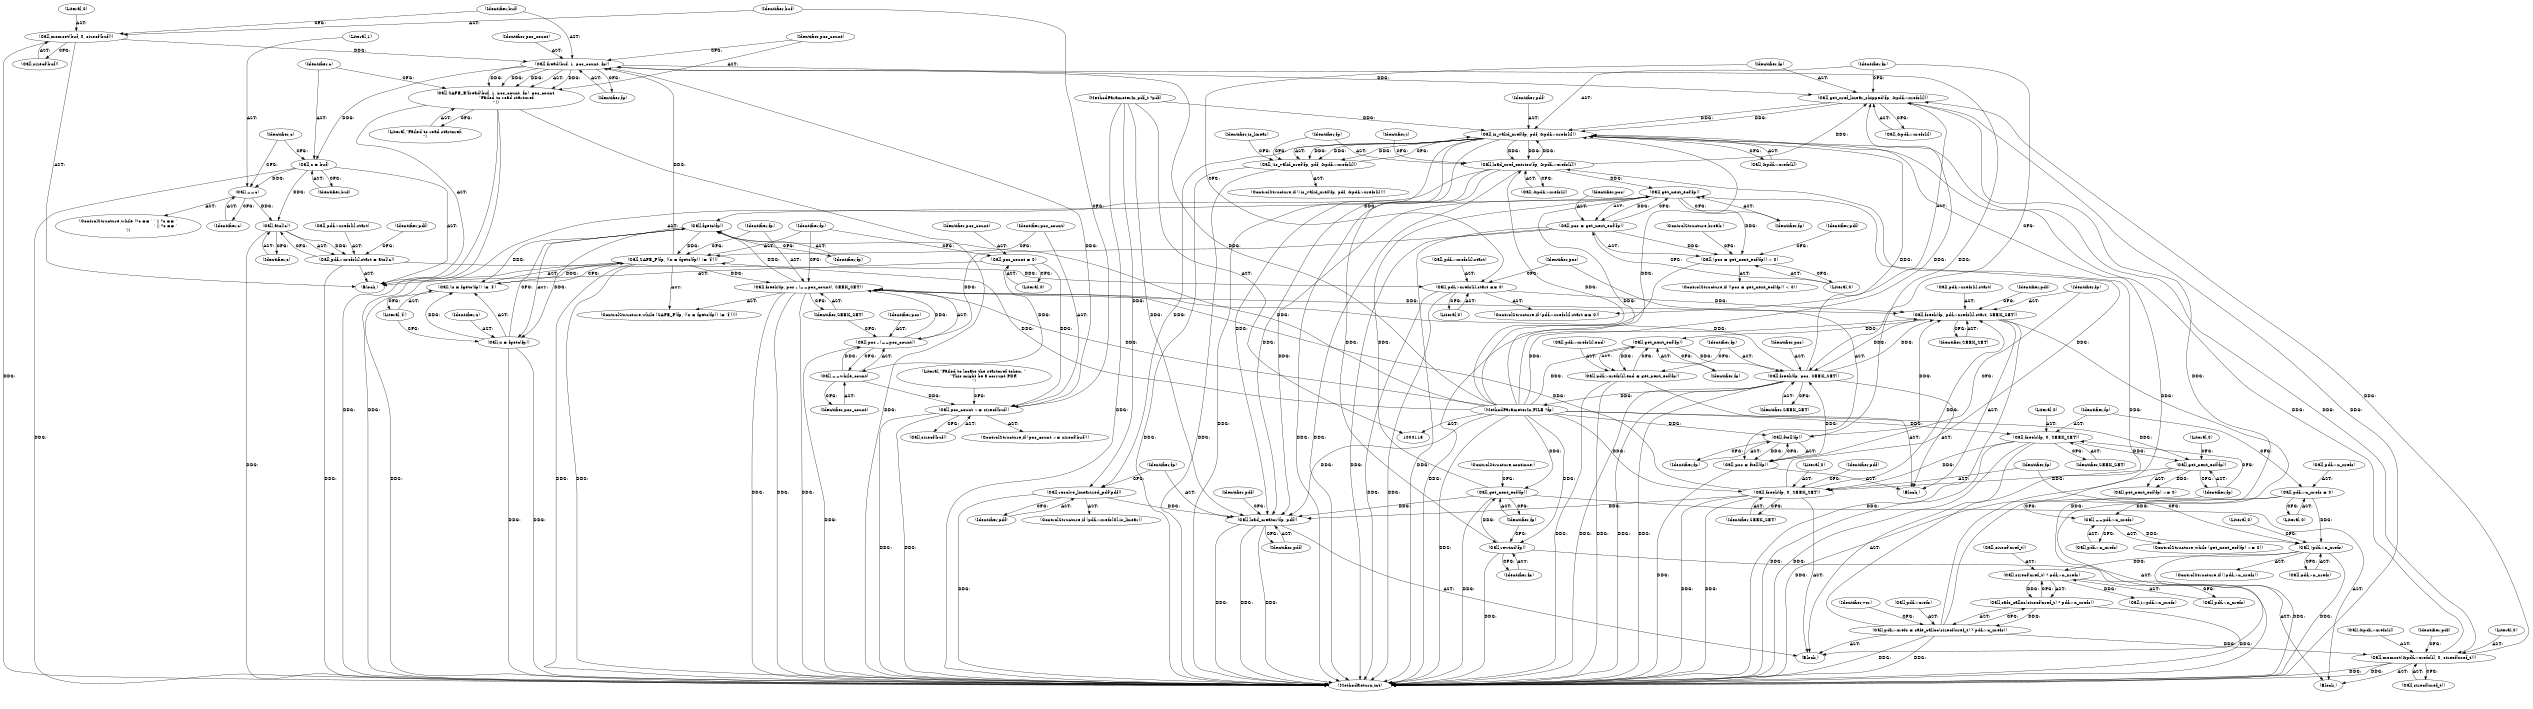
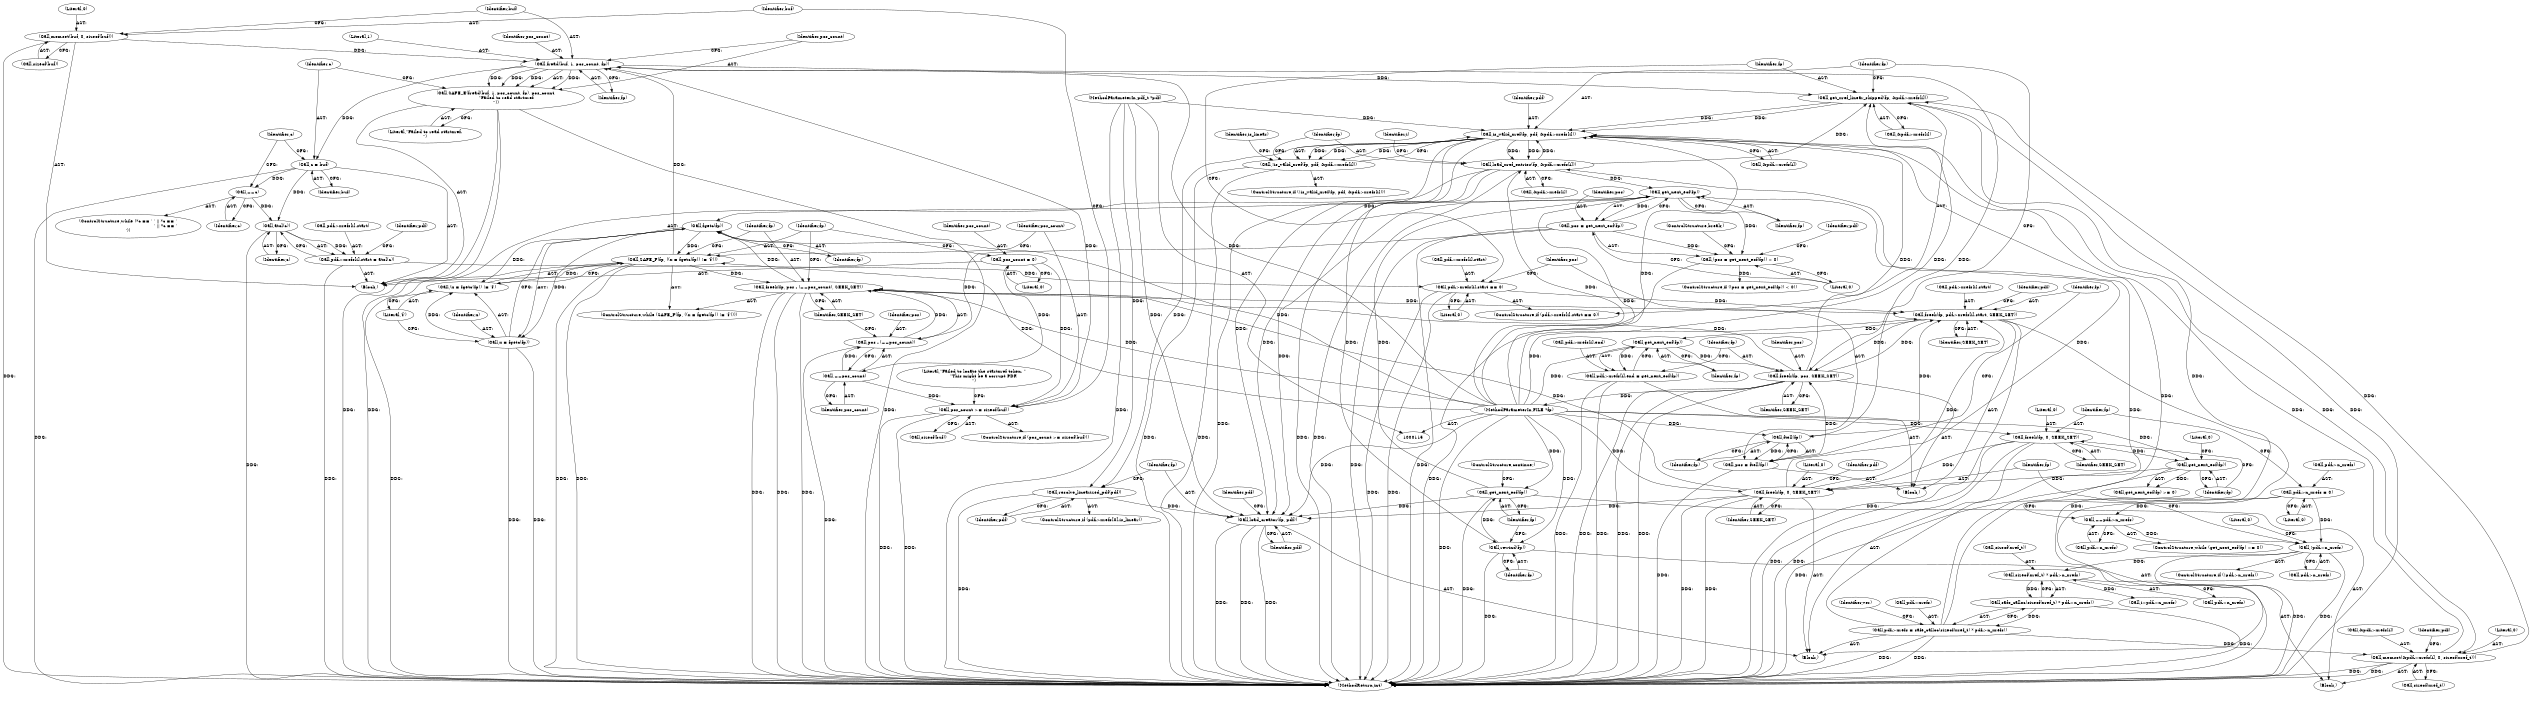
(247, 72) -> (457, 49)
(1746, 274) -> (1746, 274)
(845, 376) -> (845, 376)
